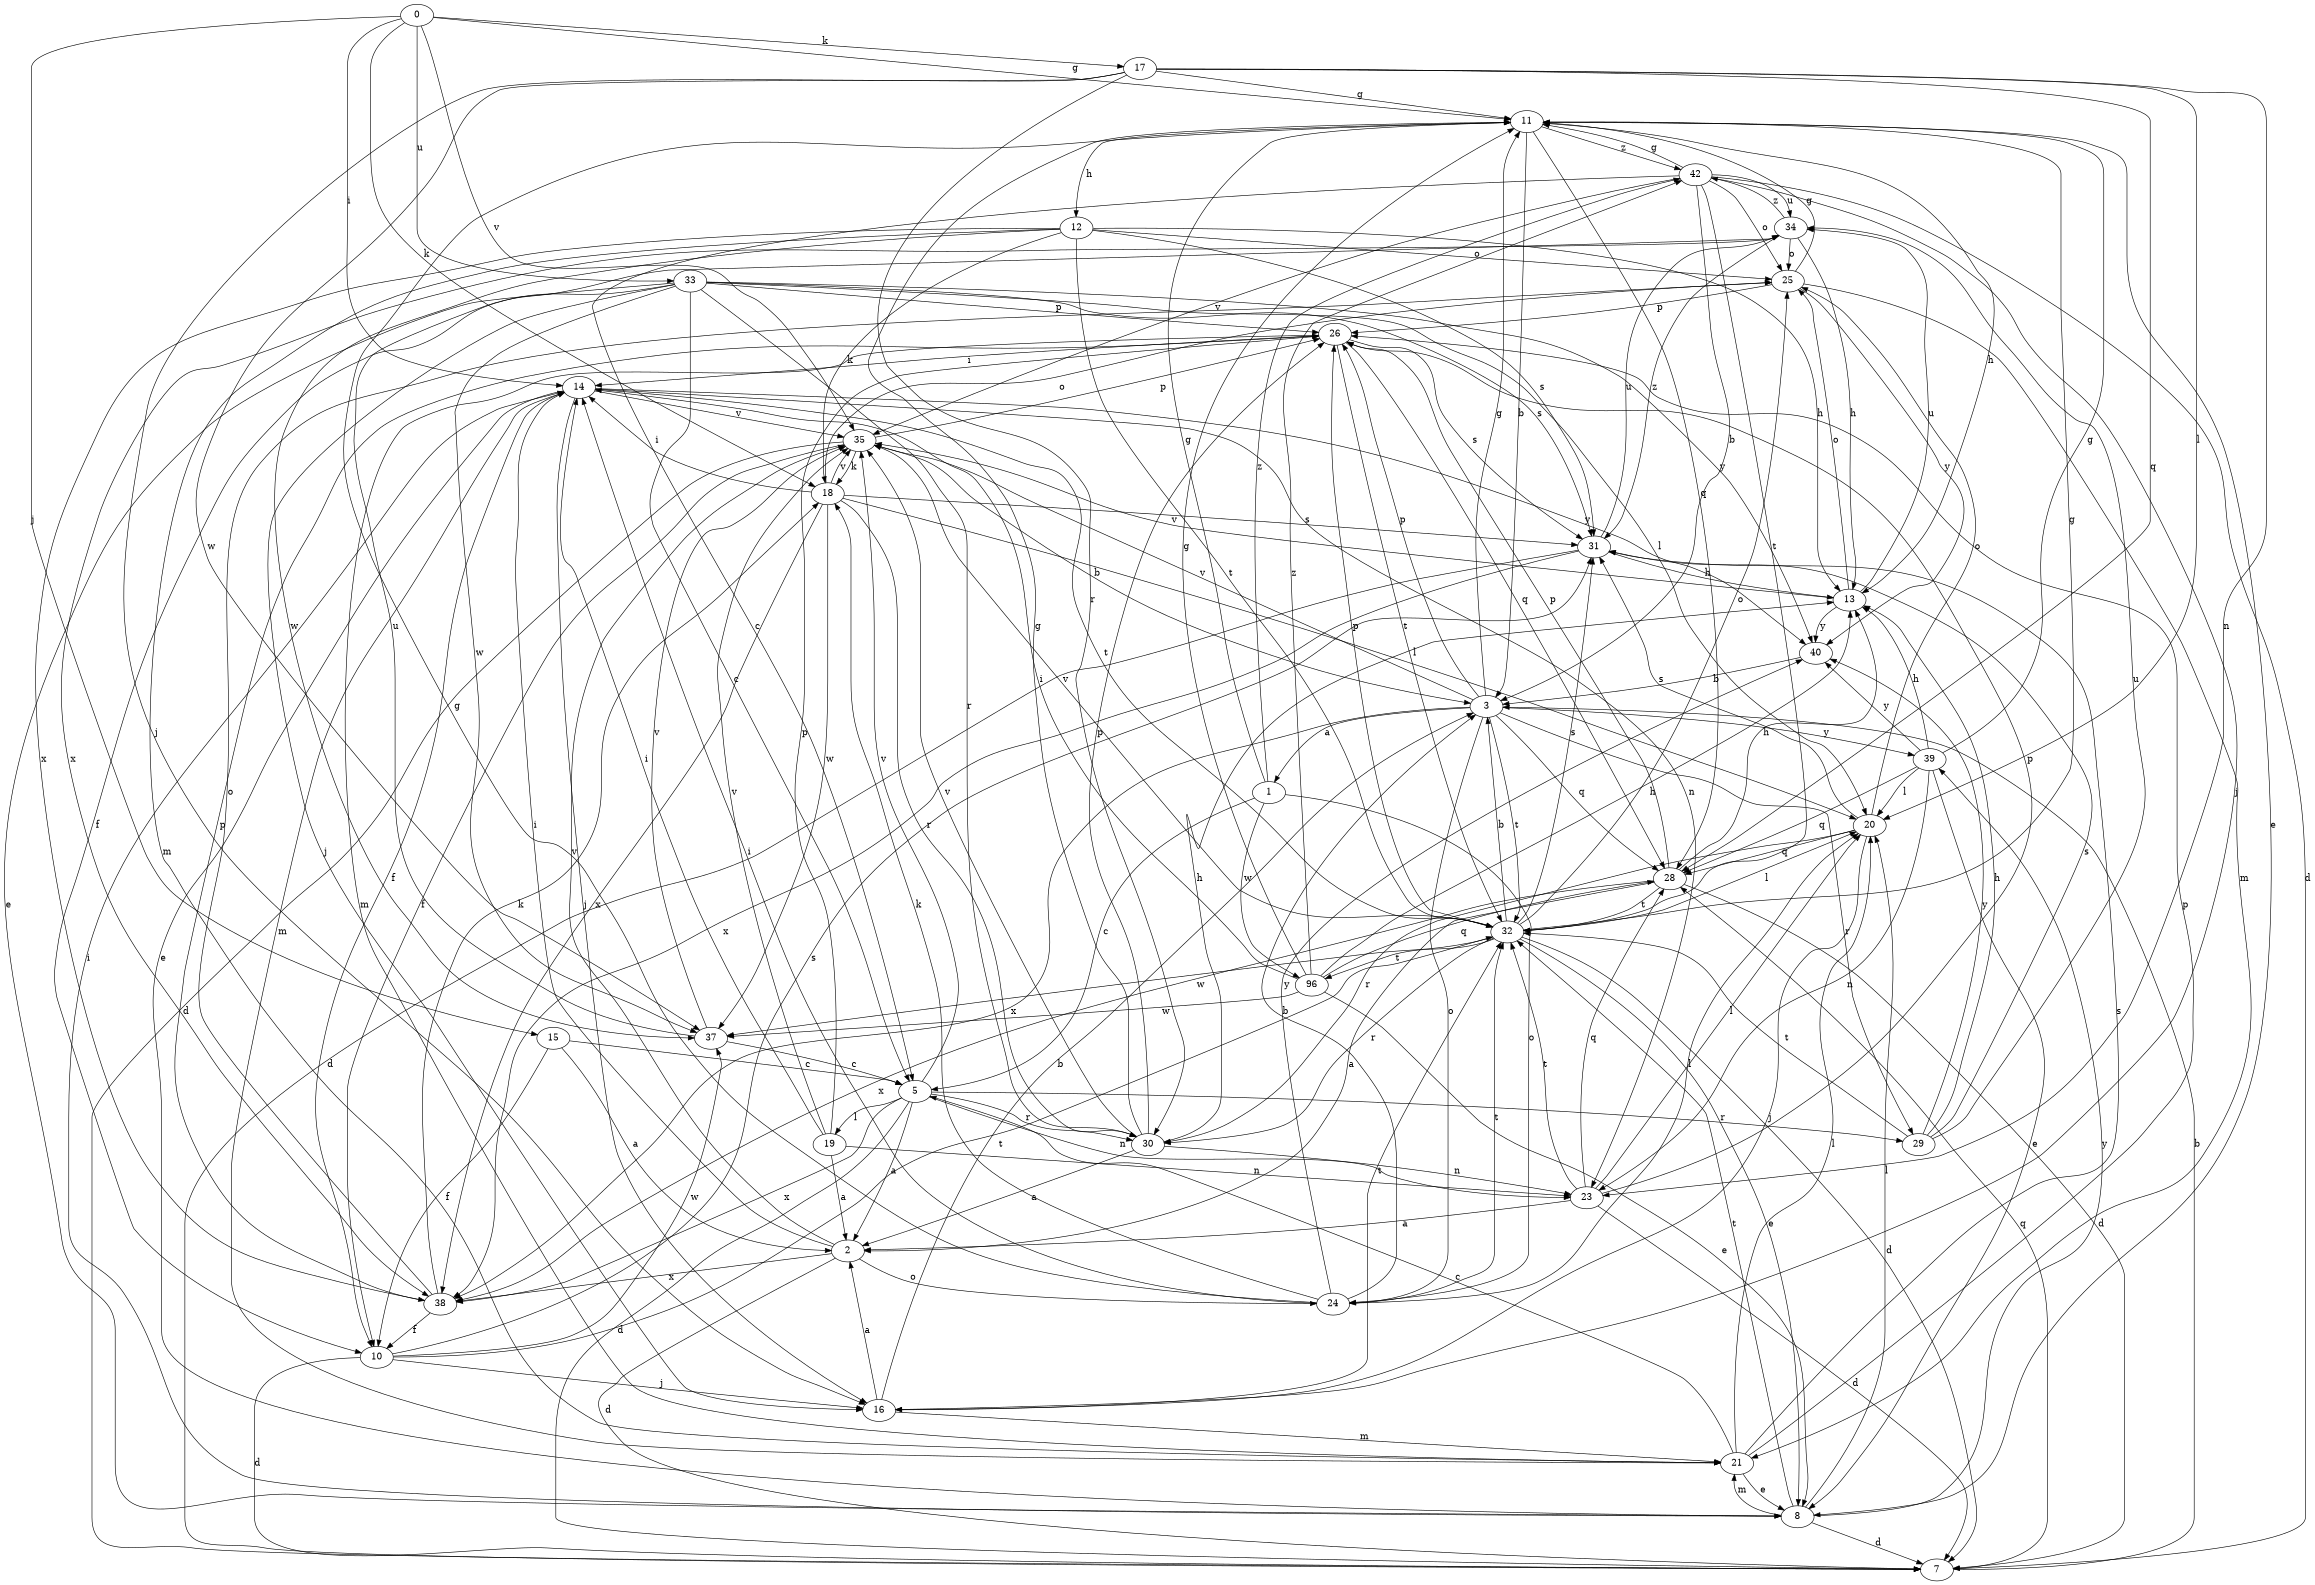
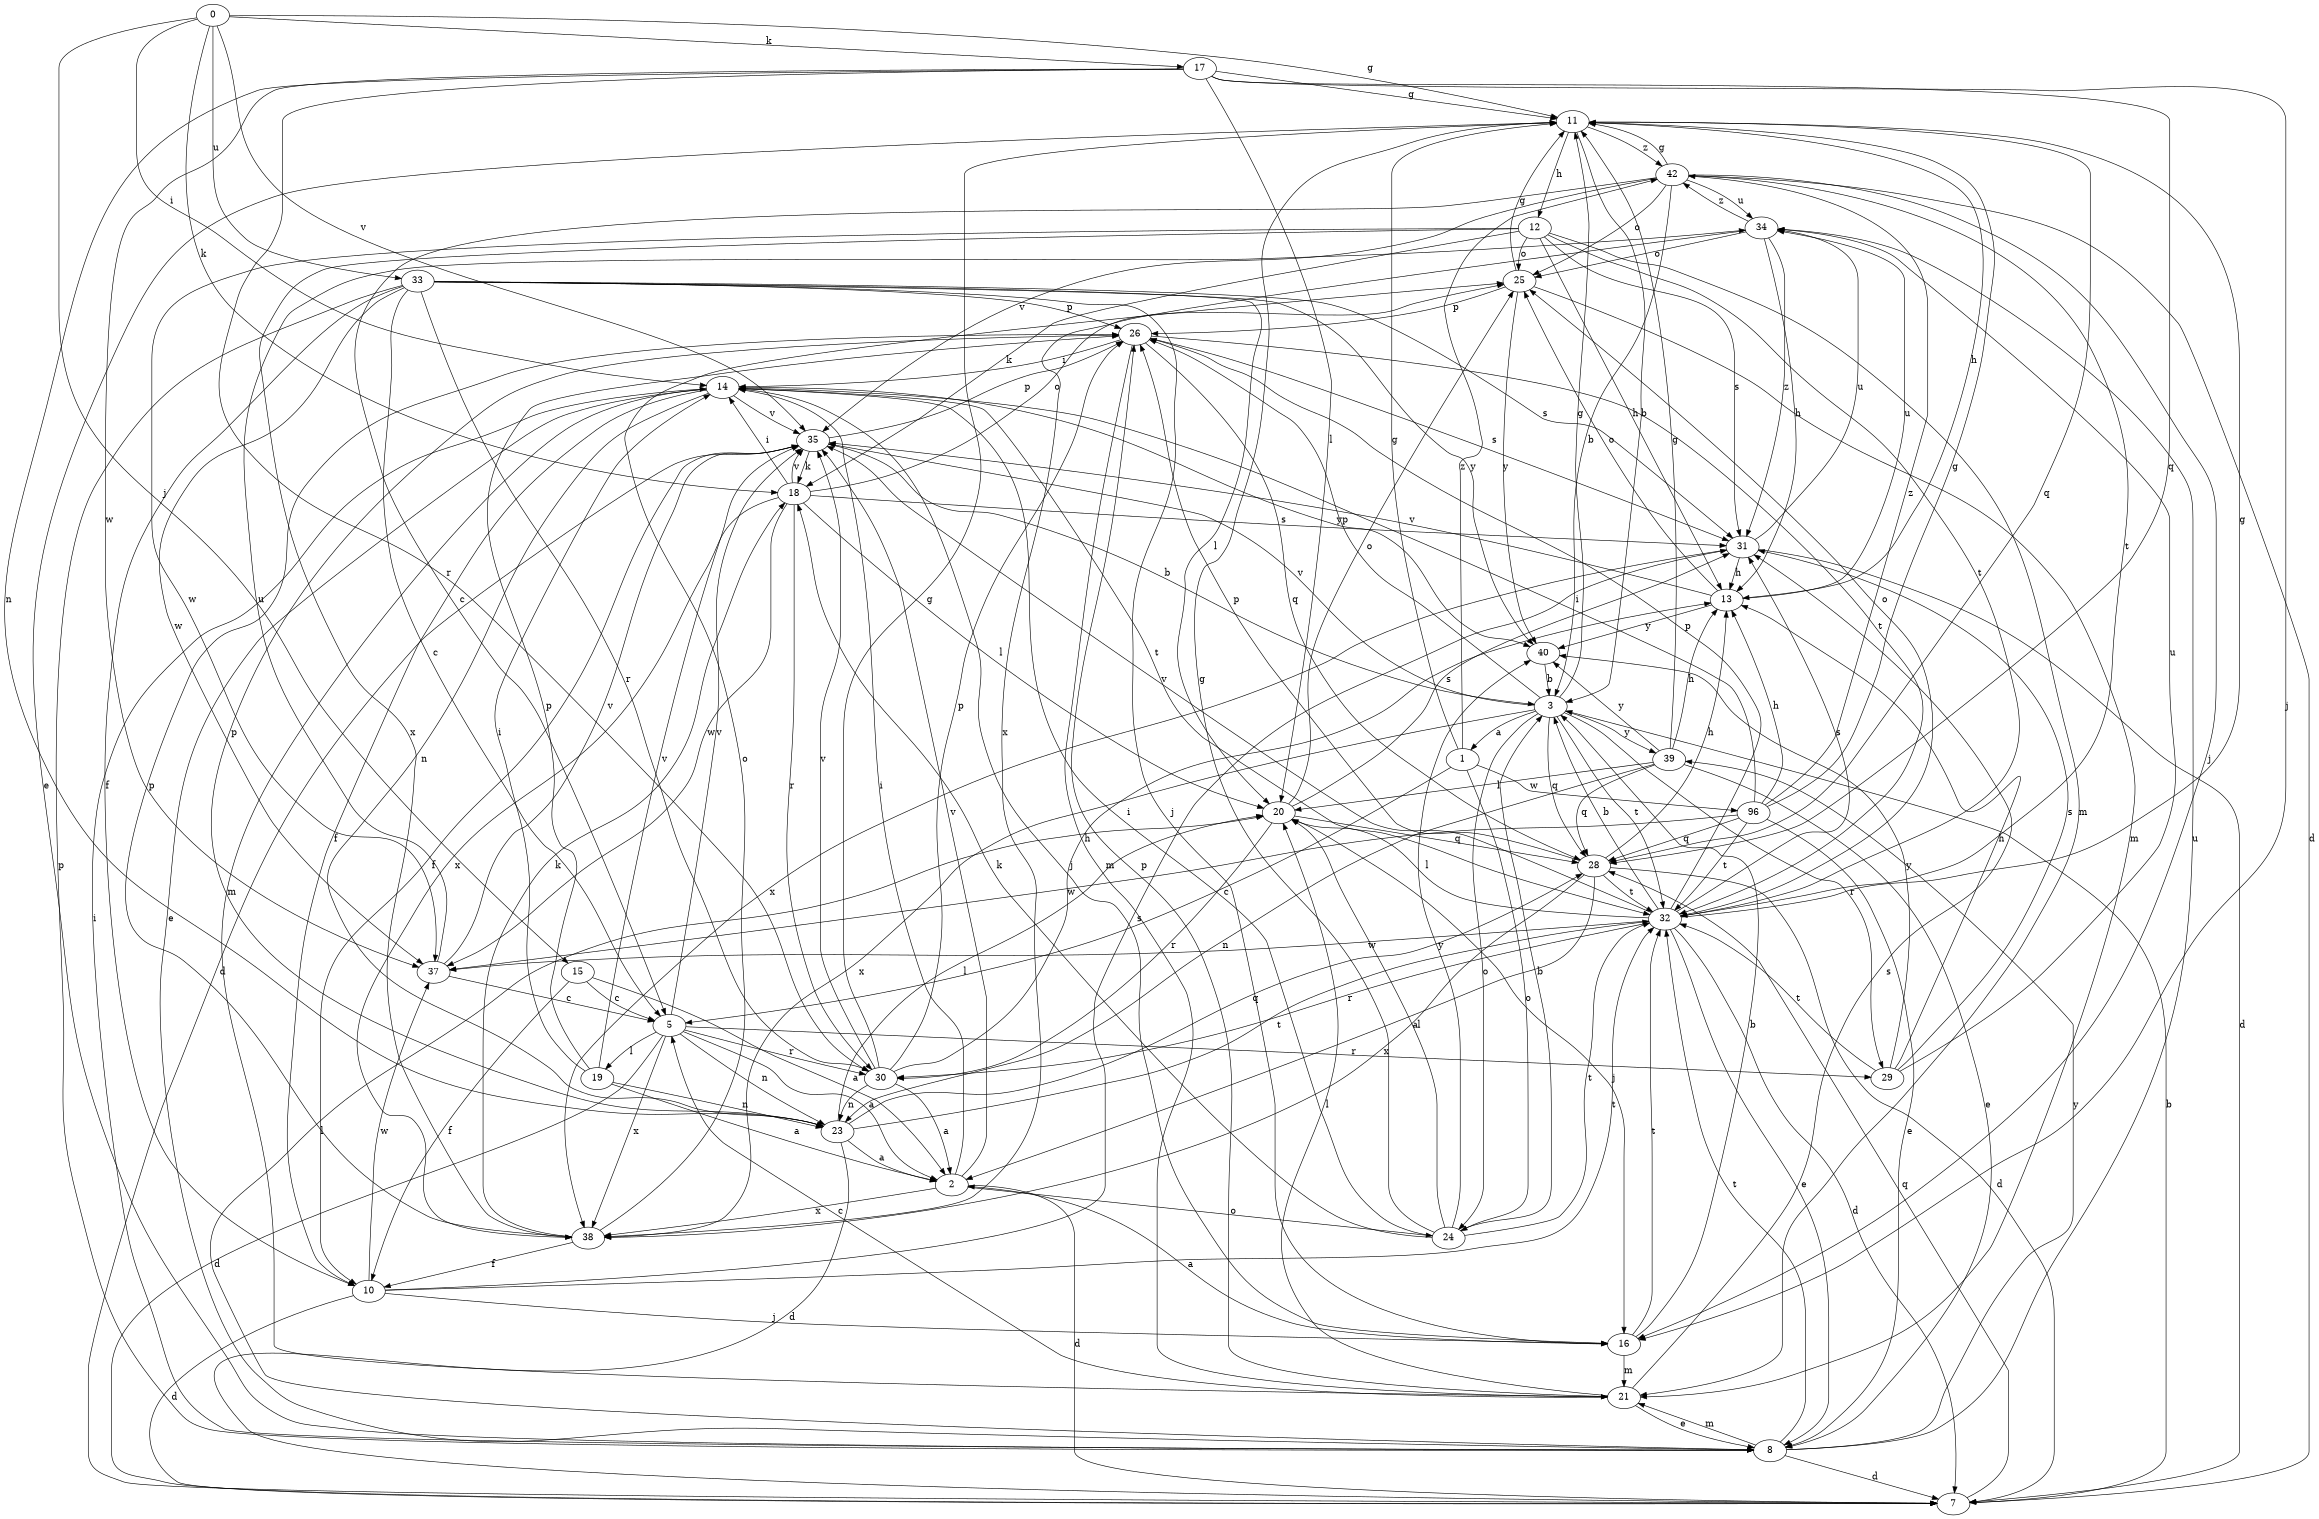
none -> (2193, 821)
(9, 905) -> (61, 866)
(1391, 955) -> (1715, 866)
